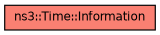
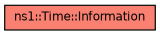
(80, 18) -> (80, 18)
